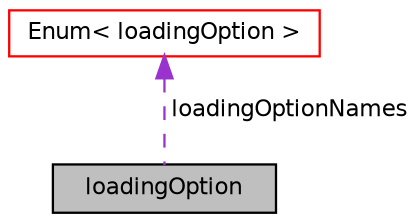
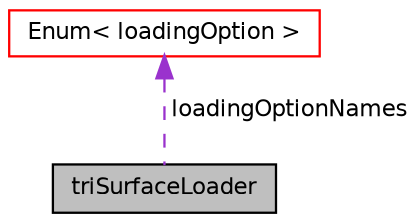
(164, 189) -> (164, 189)
